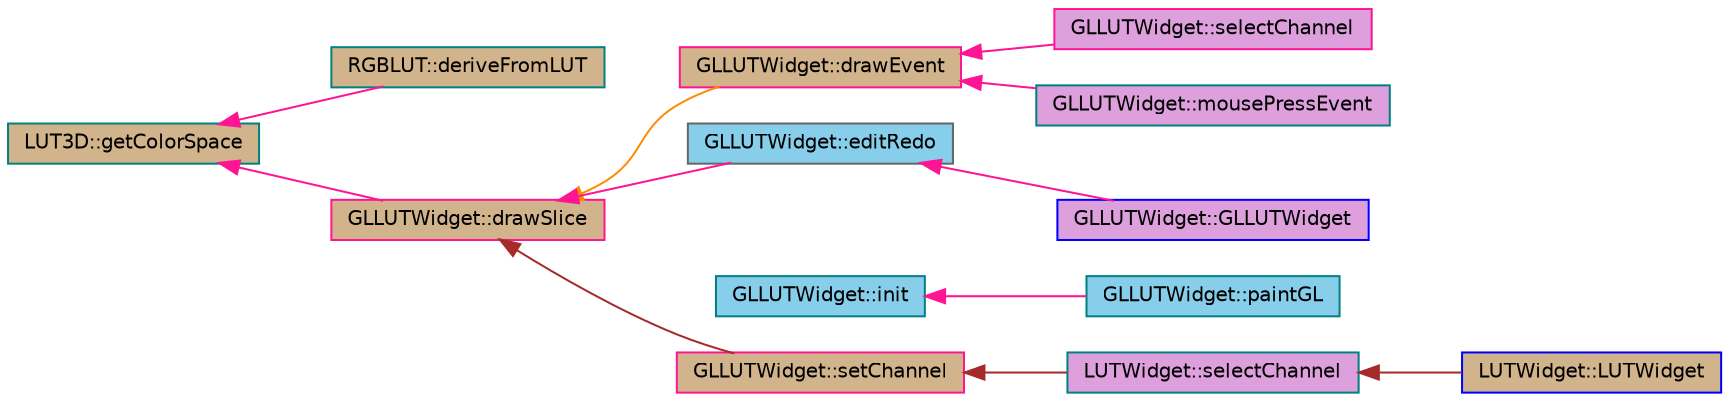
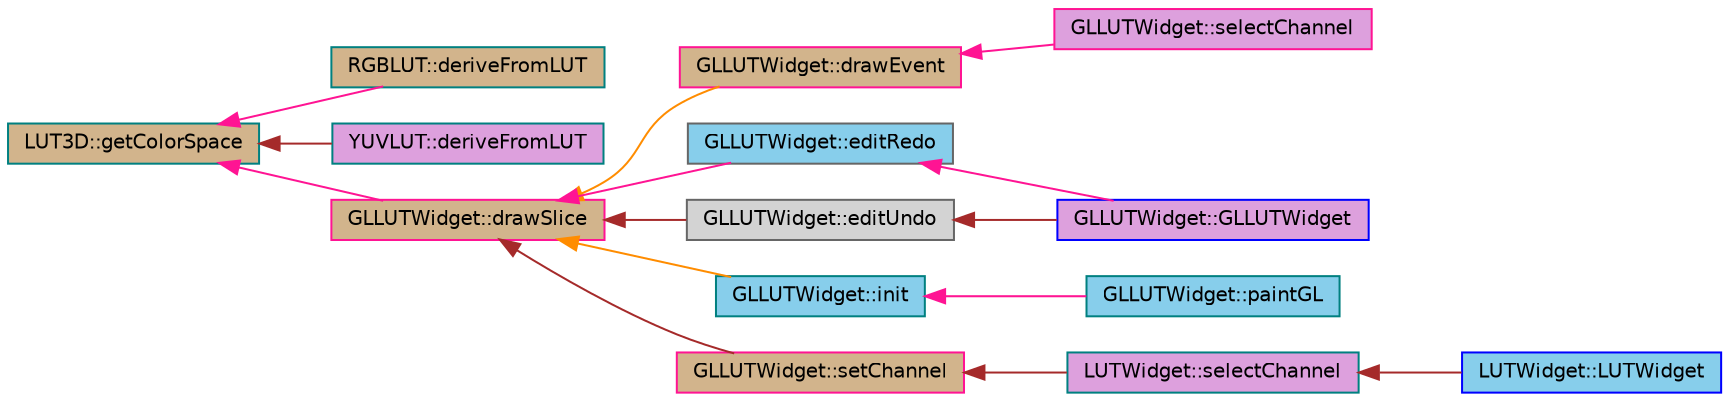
(1213, 105) -> none
none -> (468, 144)
none -> (820, 220)
none -> (654, 260)
(1592, 373) -> (1592, 373)
